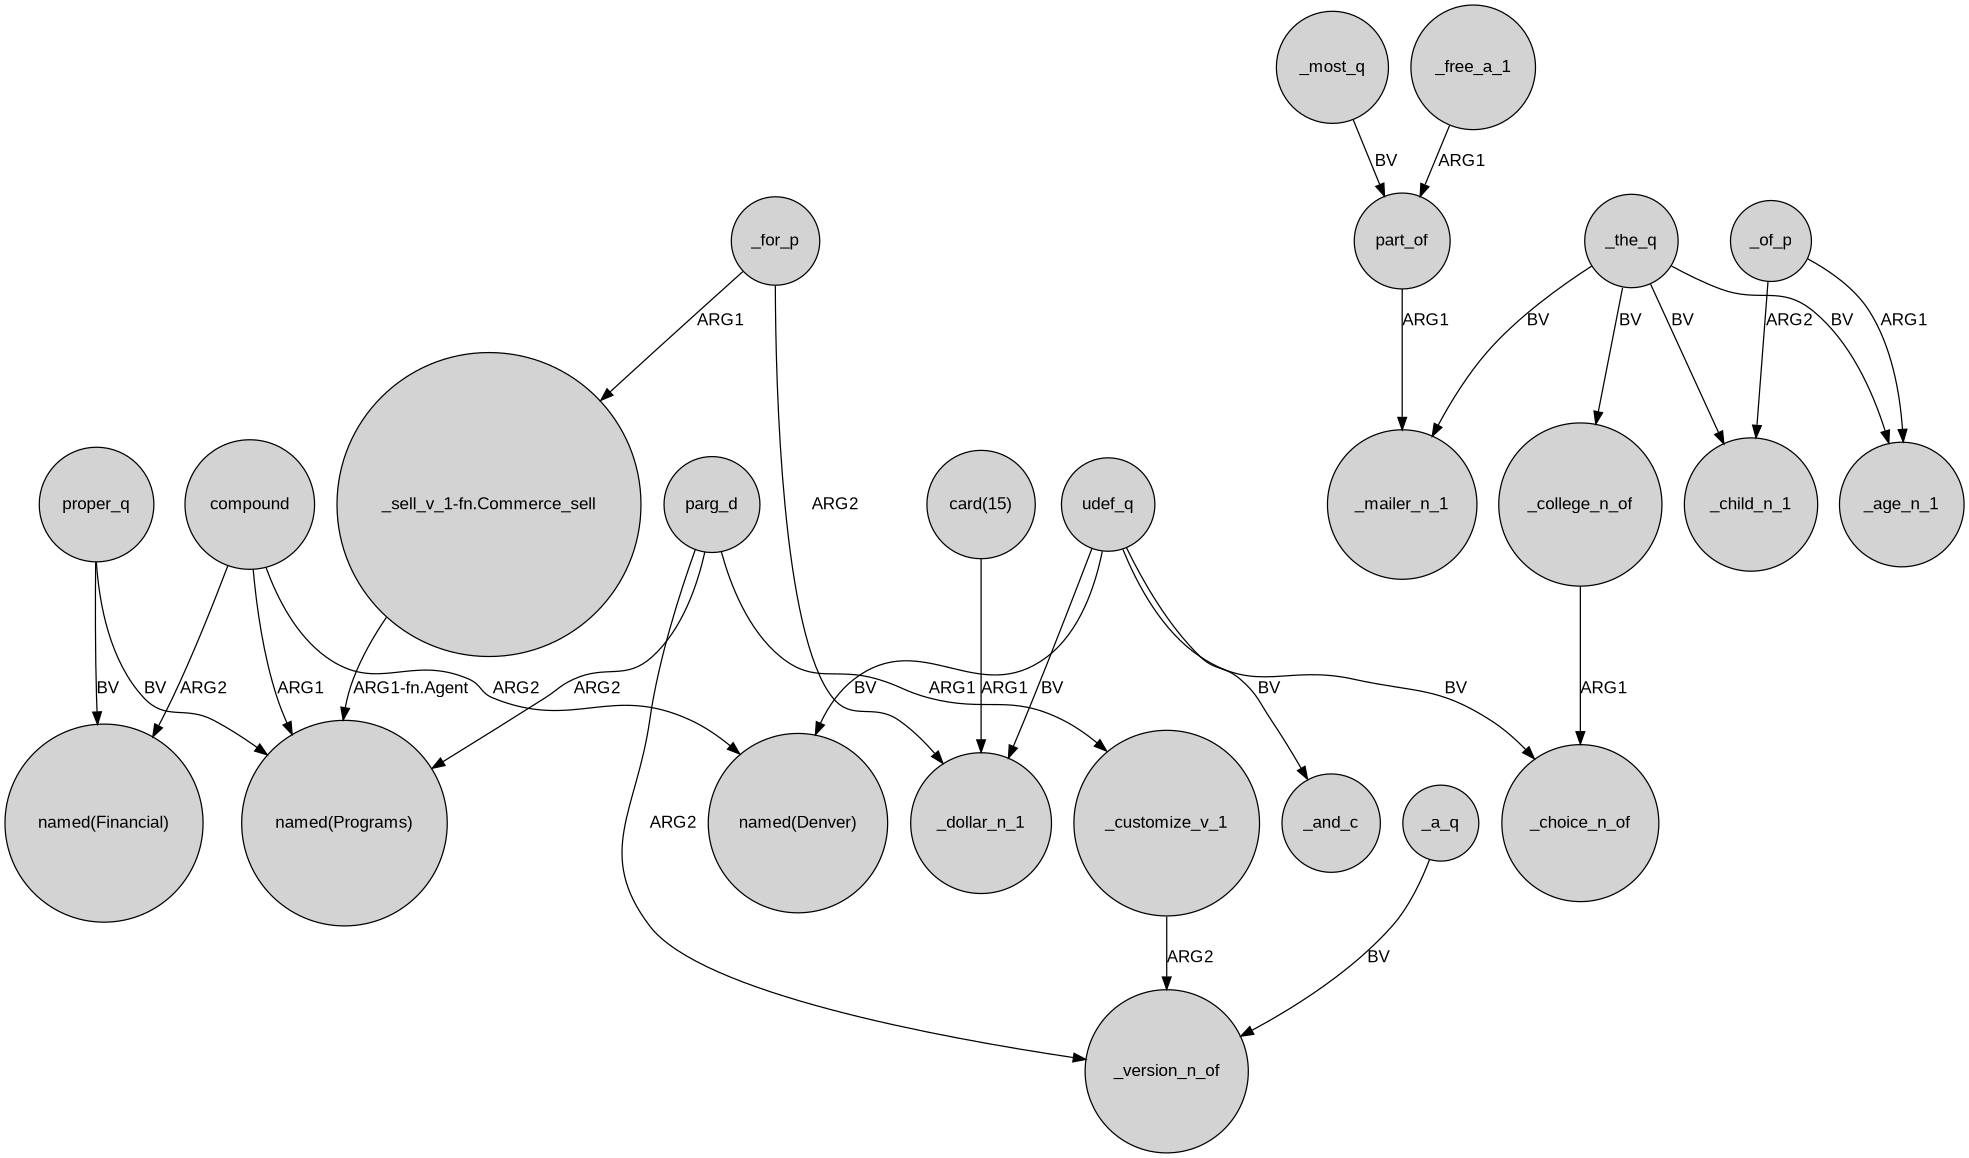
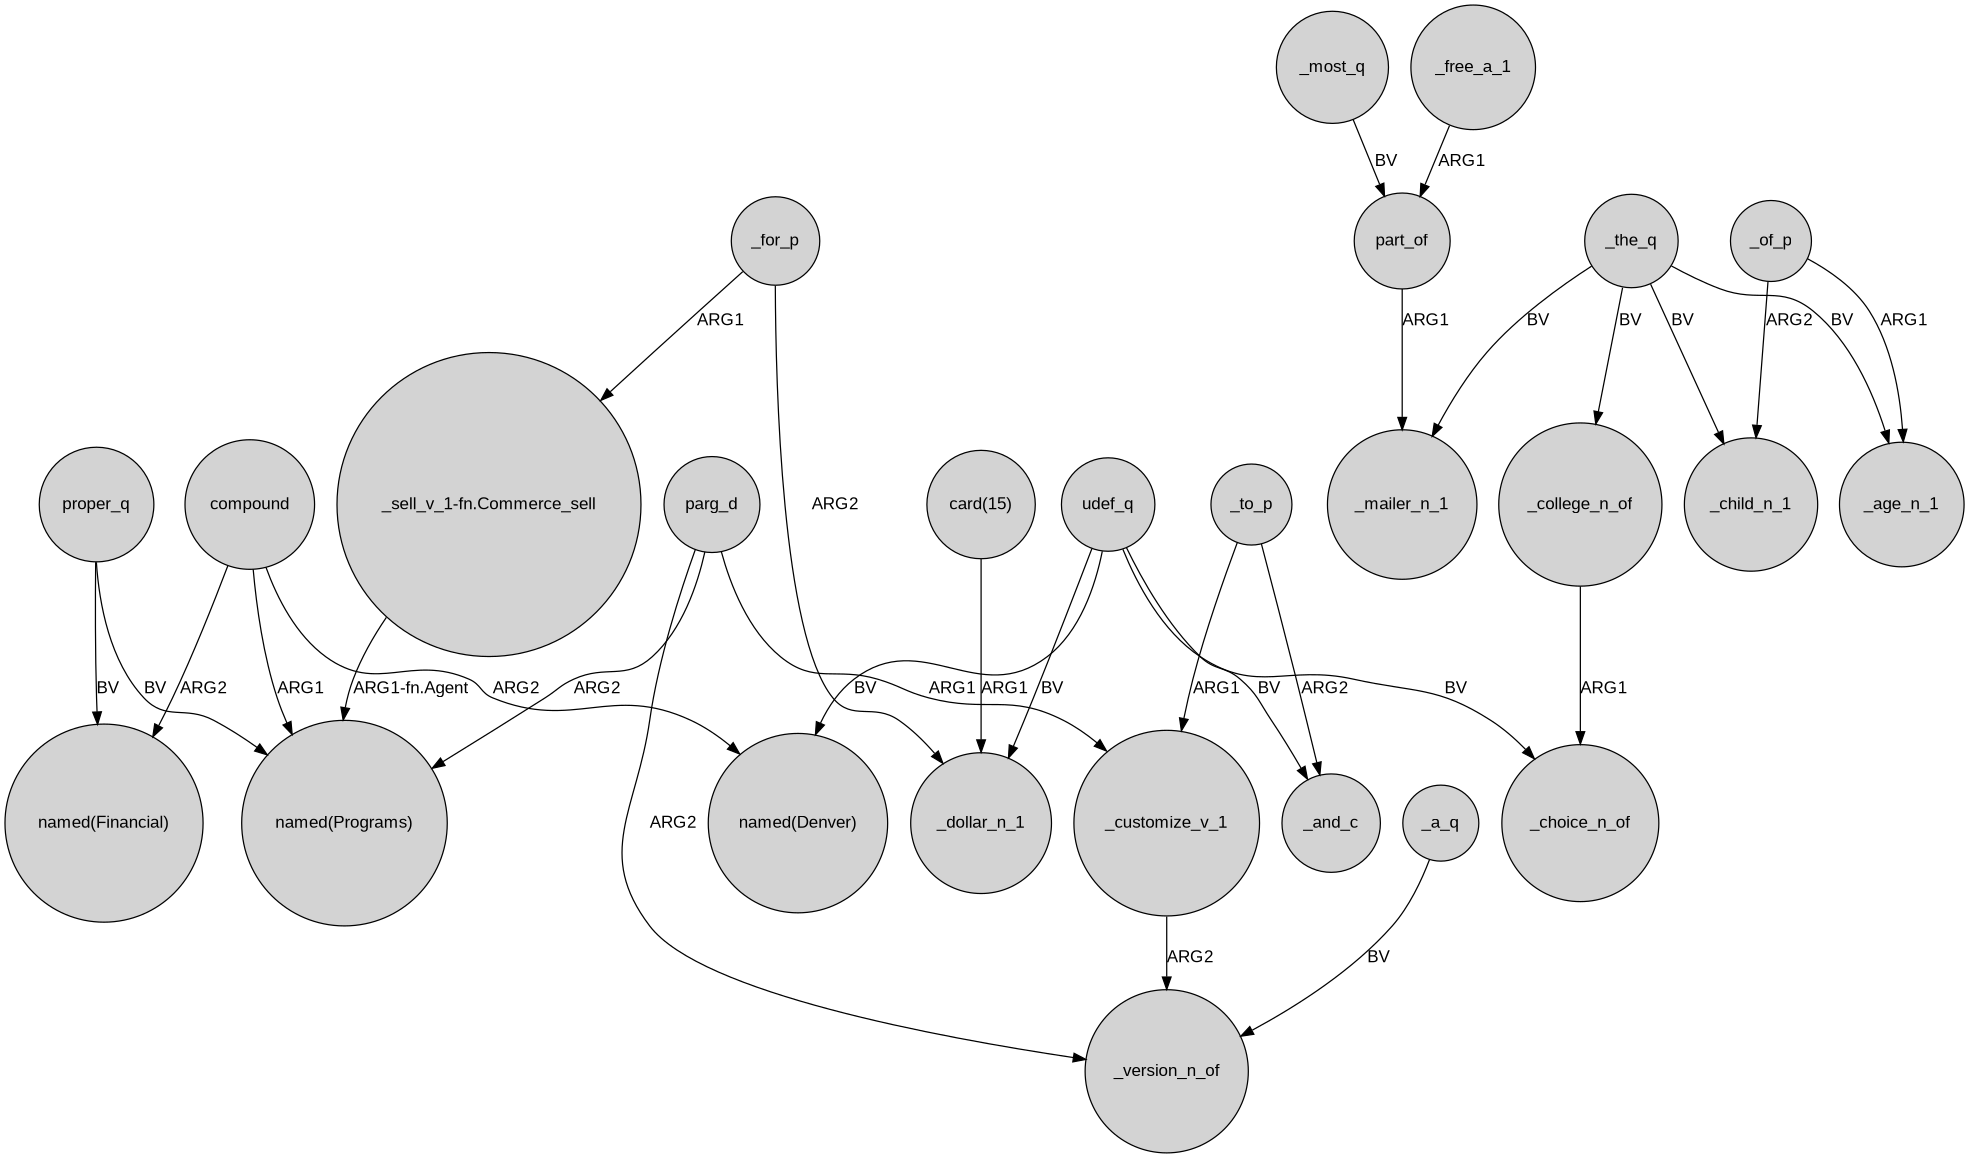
none -> (1251, 505)
